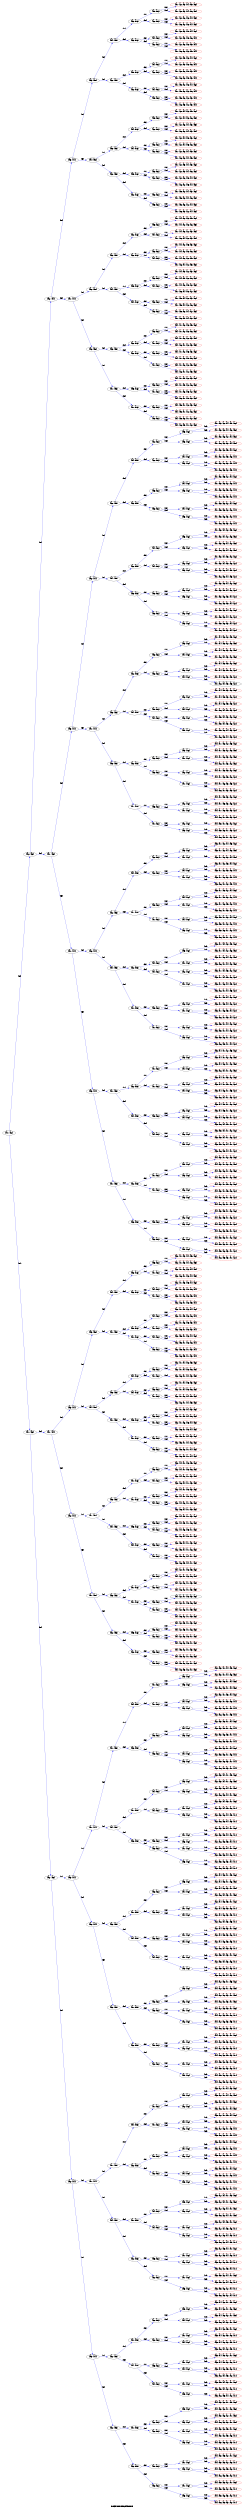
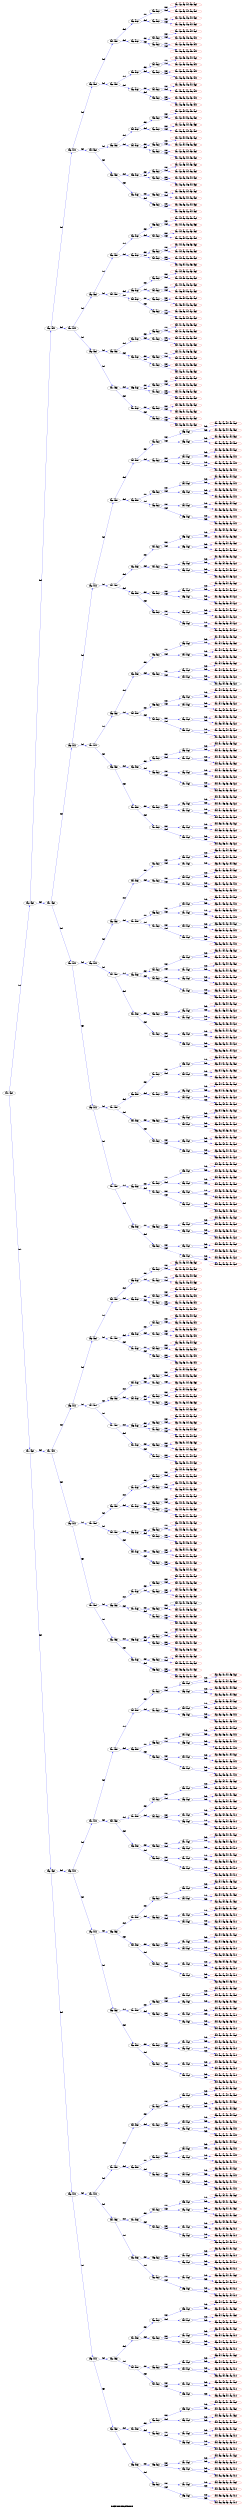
none -> (226, 831)
(226, 2002) -> none
